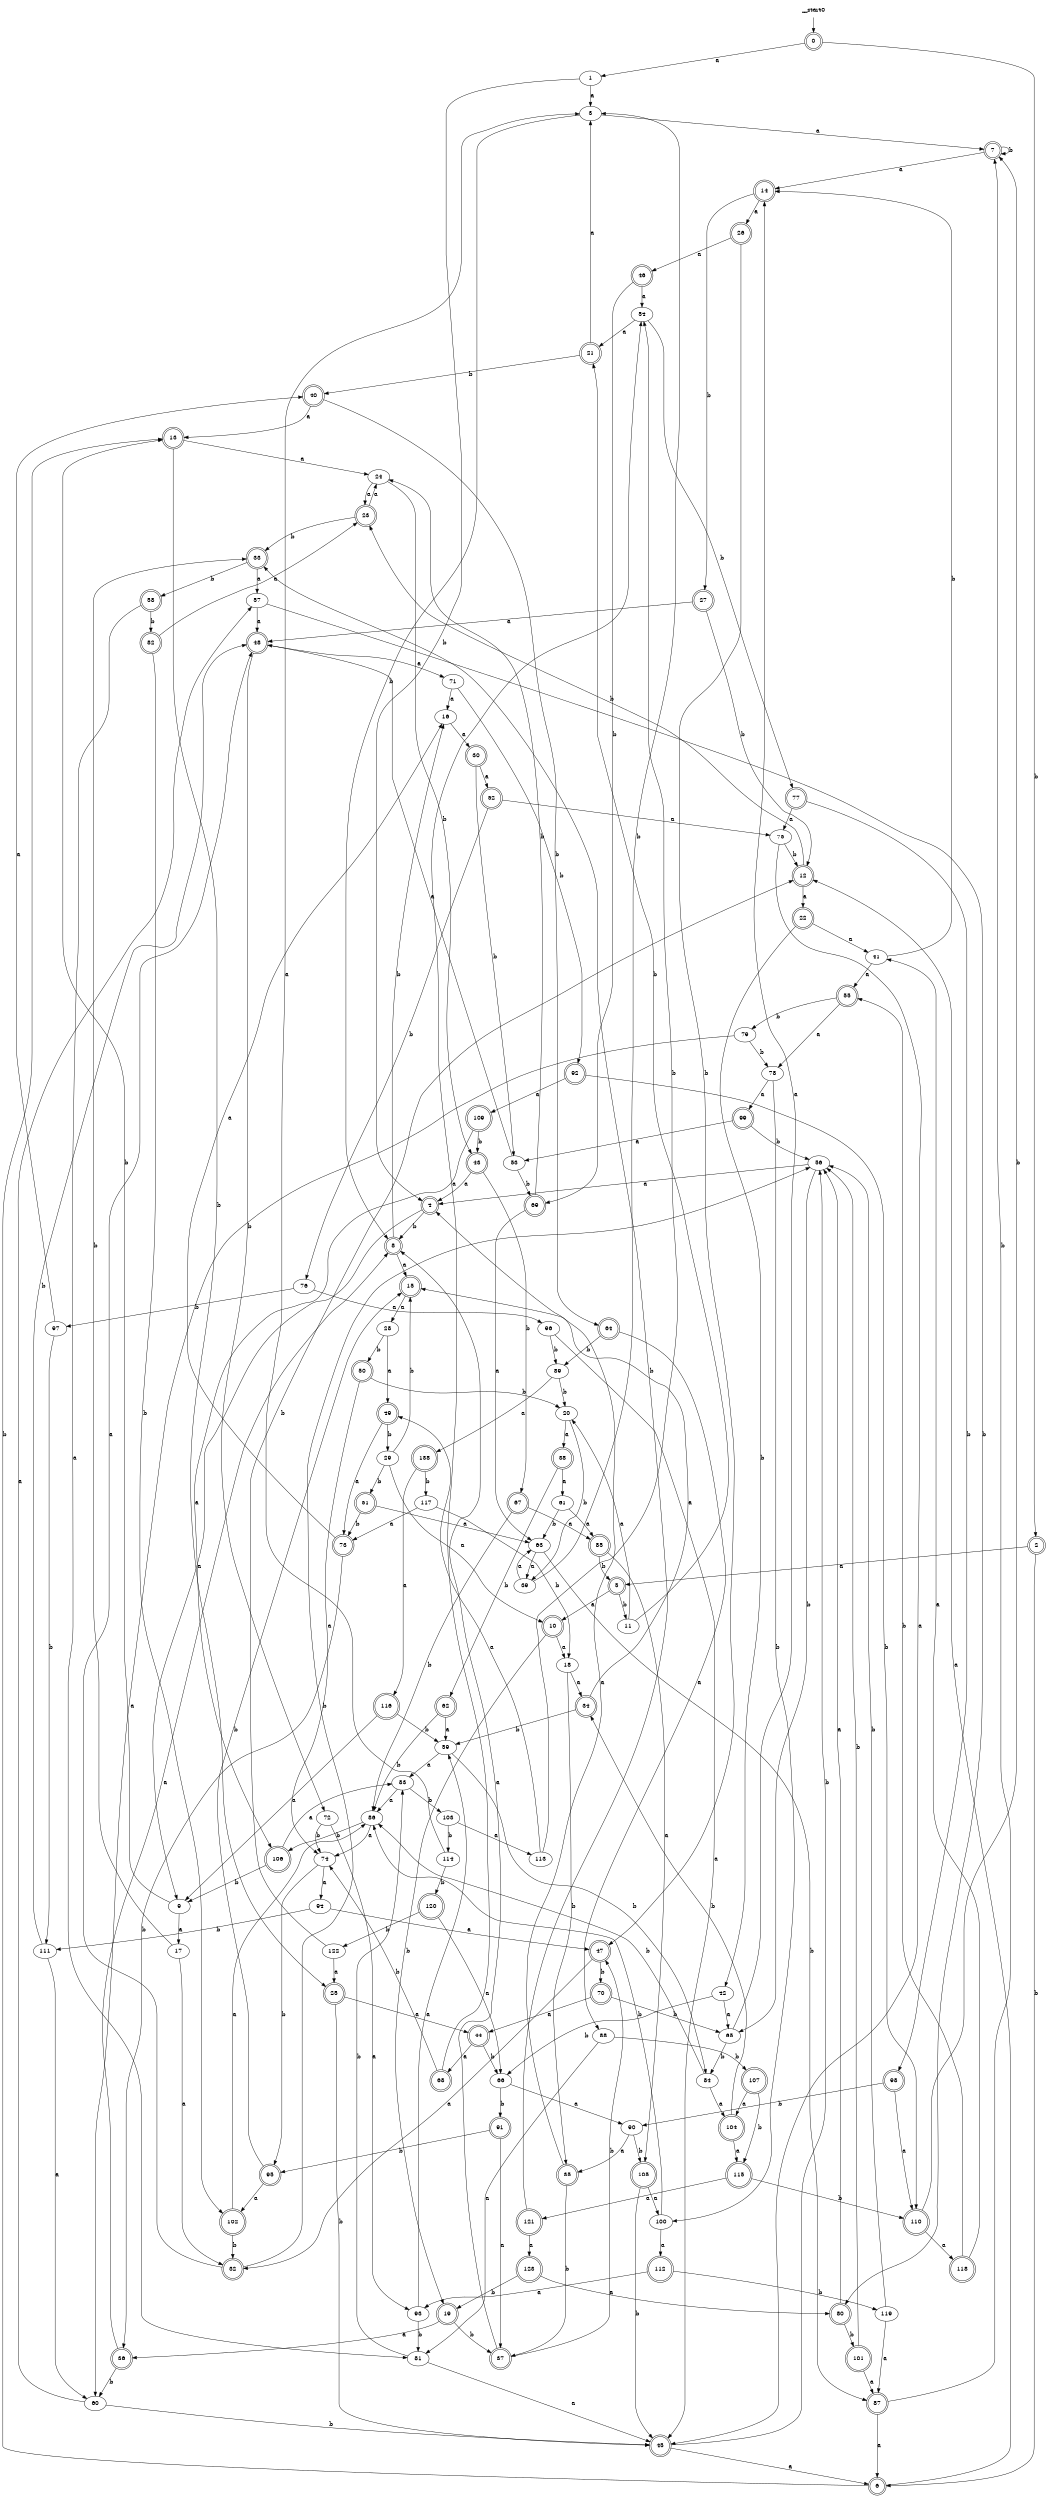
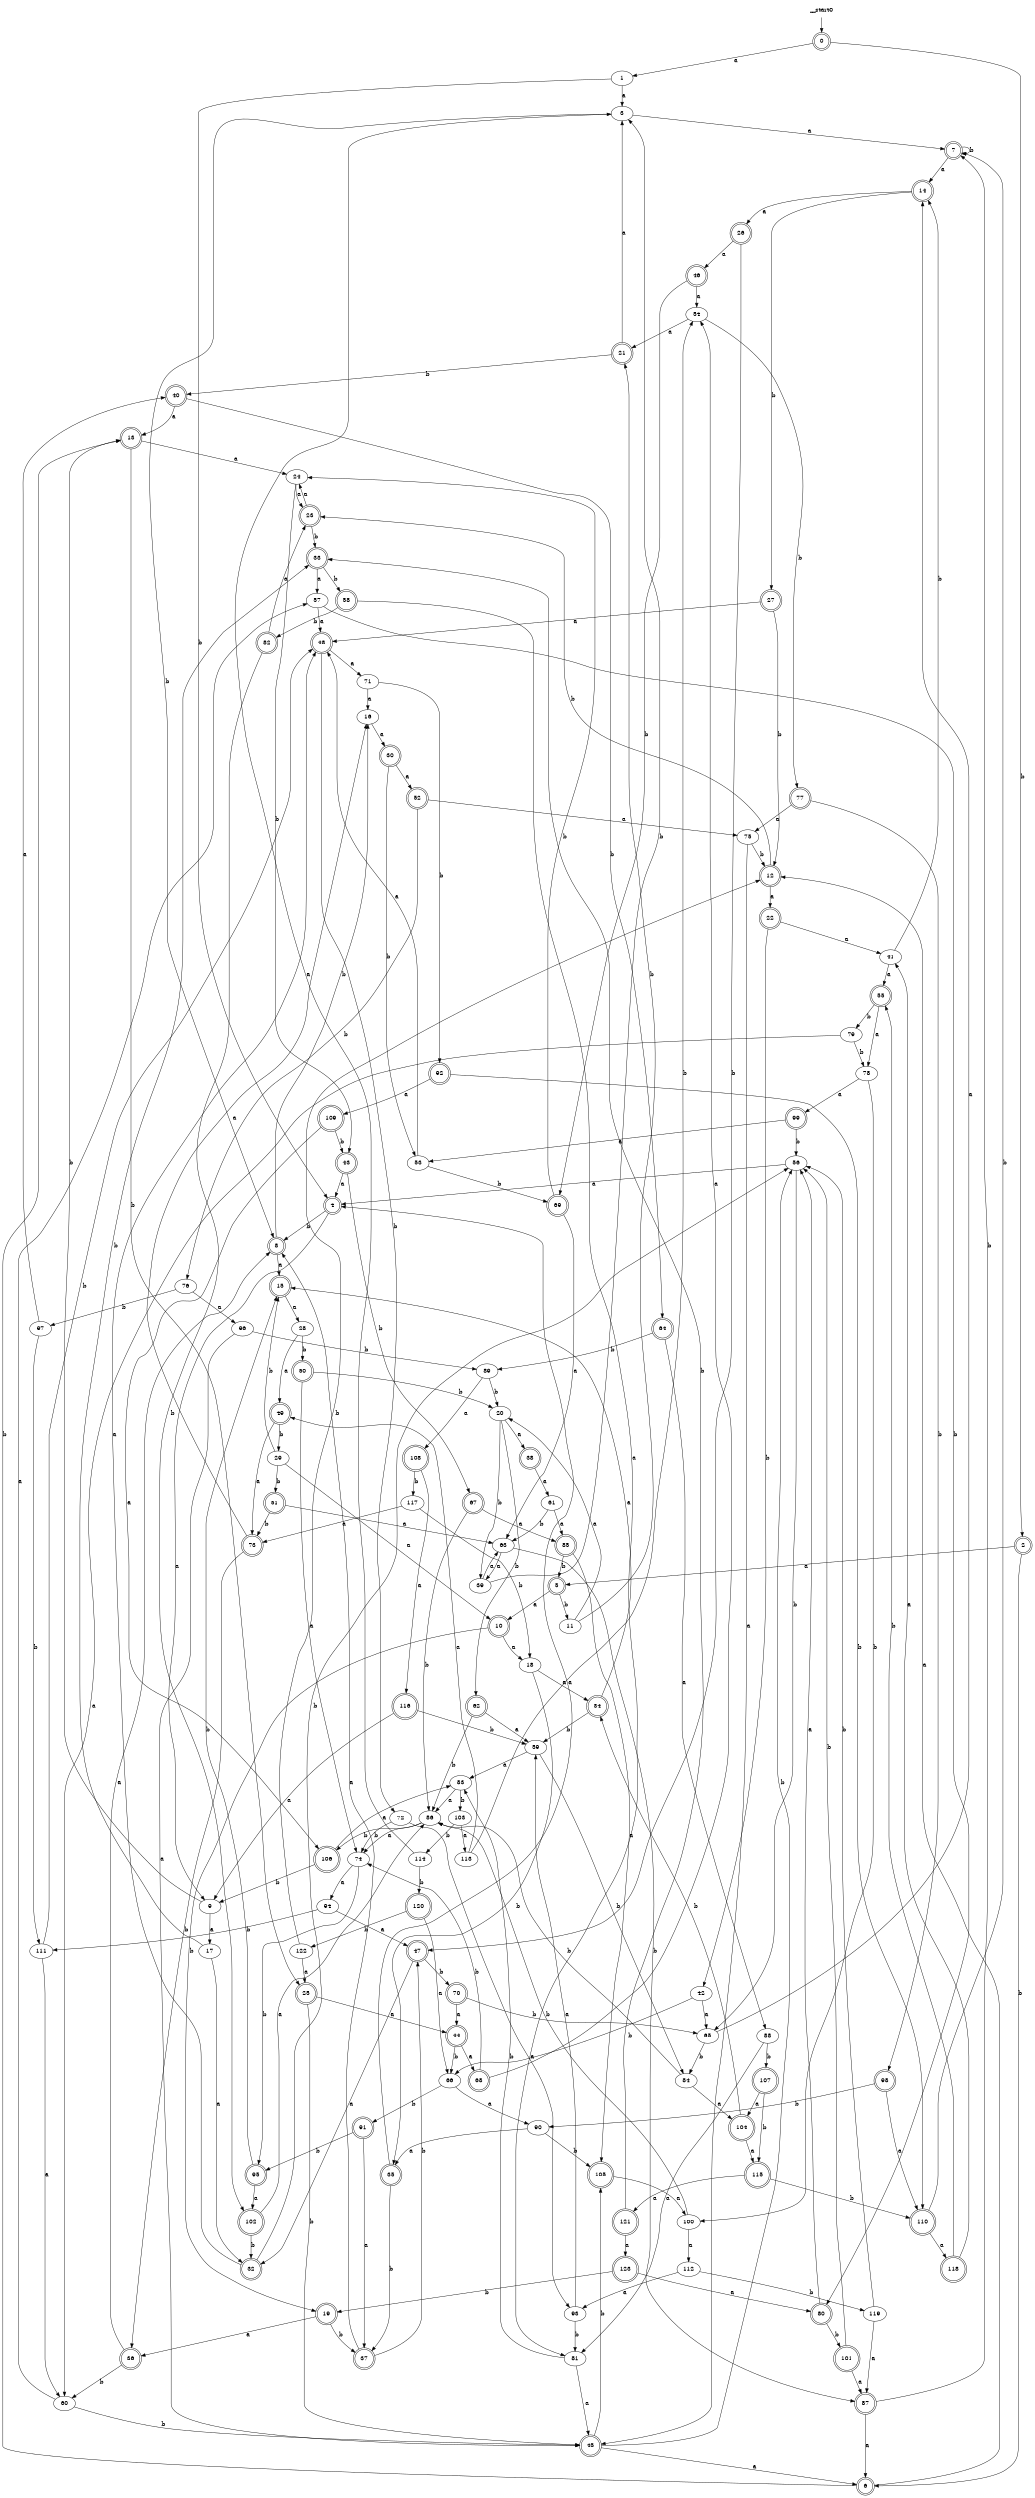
(425, 1458) -> (416, 1458)
(503, 1580) -> (516, 1560)
(660, 2269) -> (689, 2269)
(636, 2313) -> (601, 2314)
